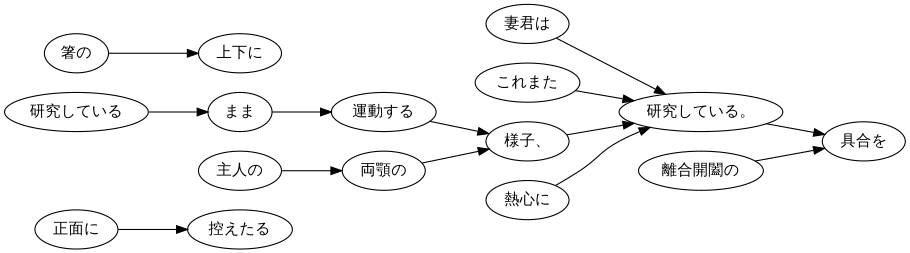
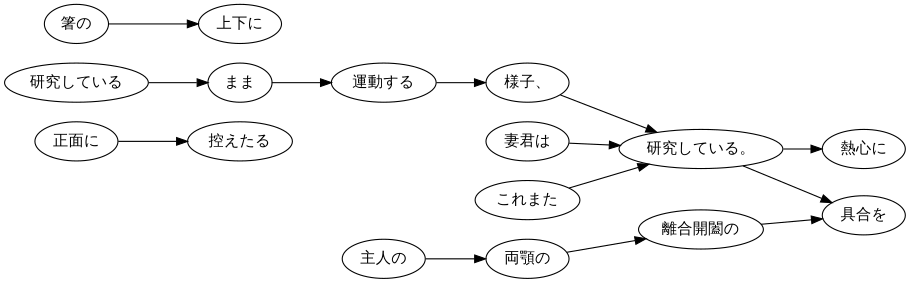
(450, 157) -> (601, 246)
(597, 157) -> (797, 149)
